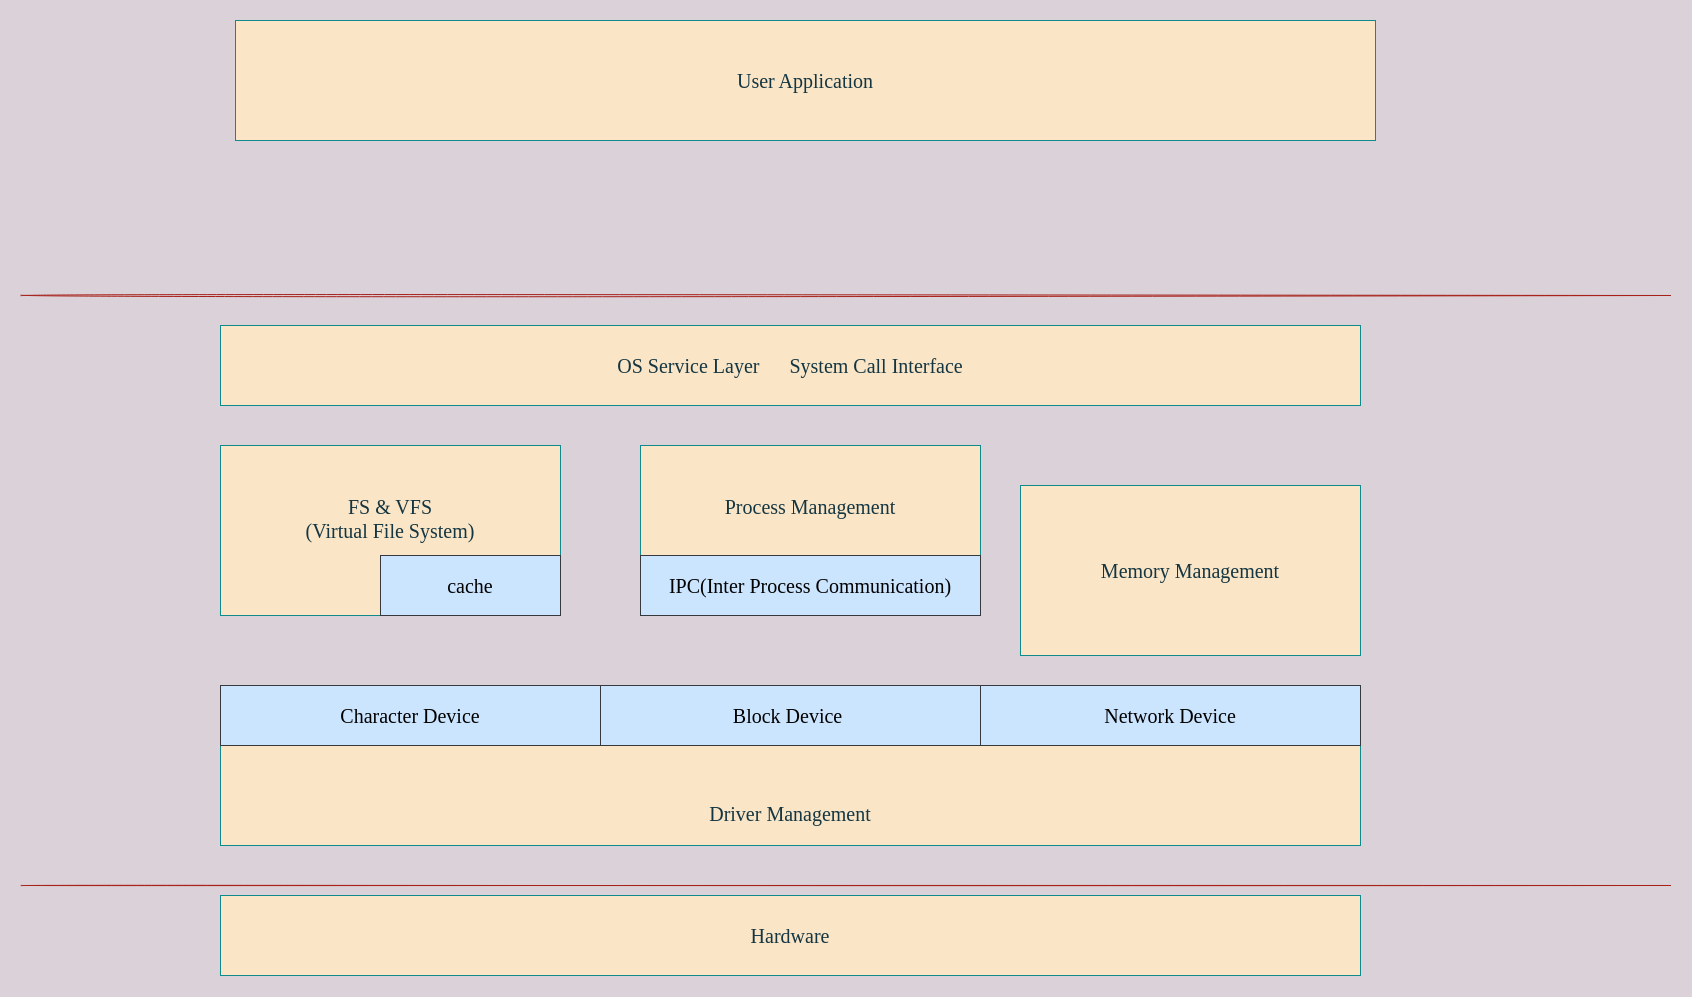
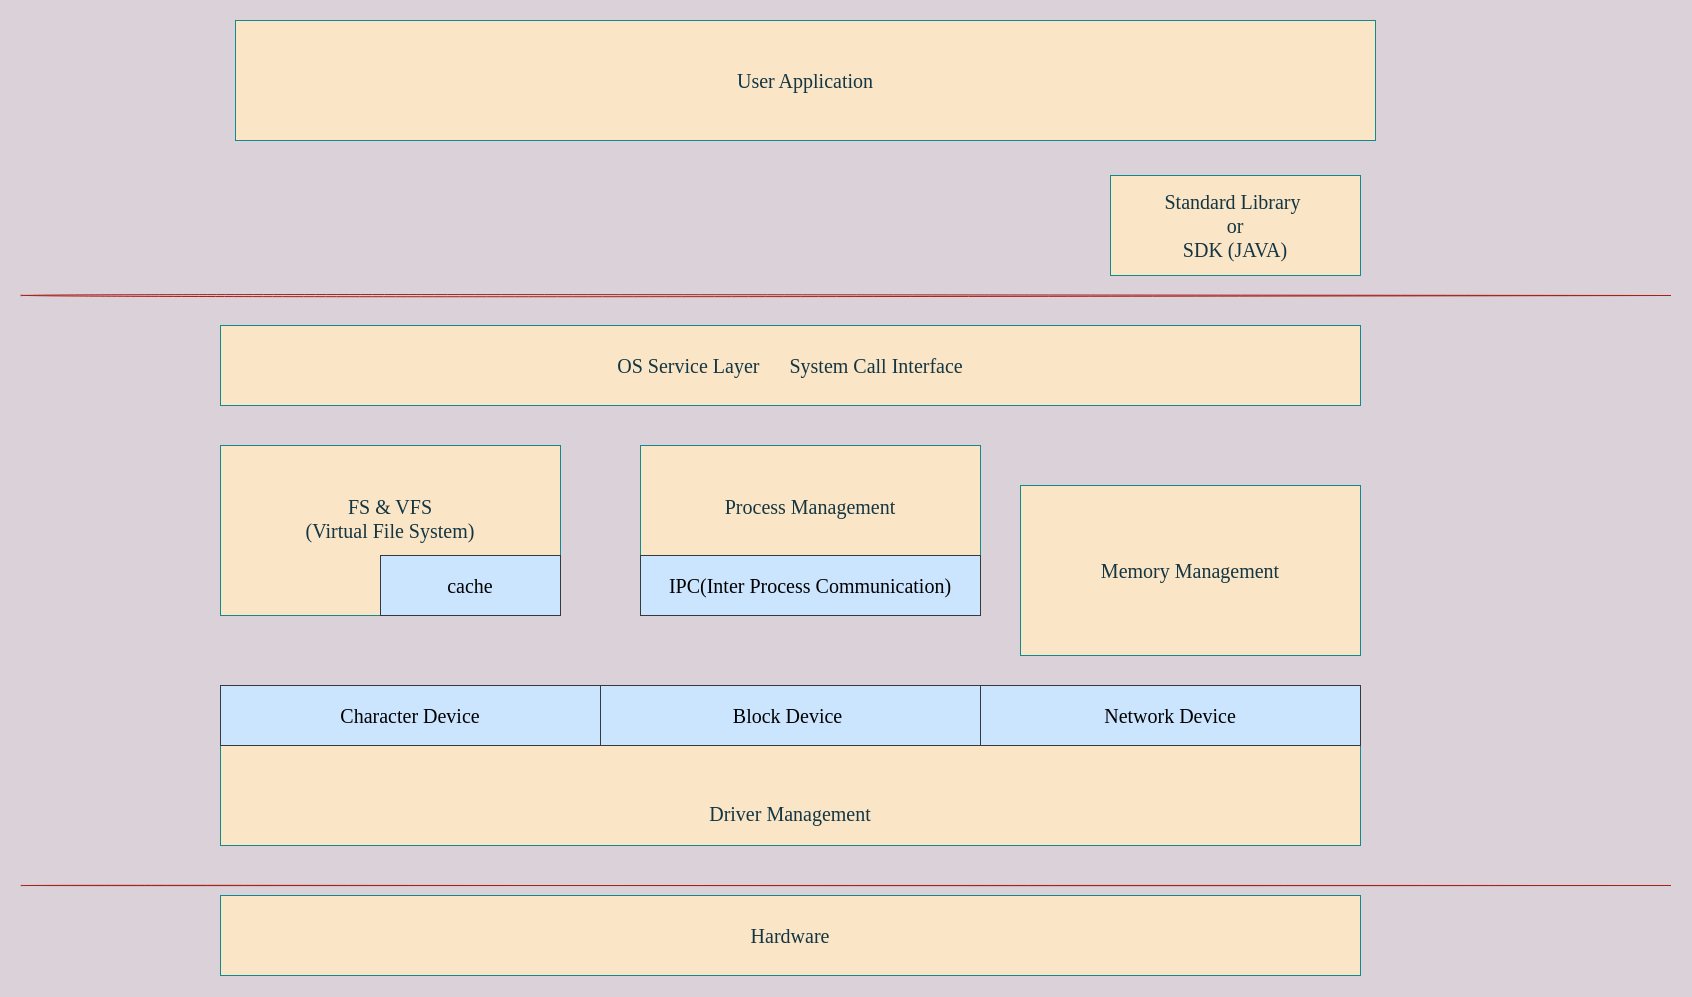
none -> (1236, 226)
